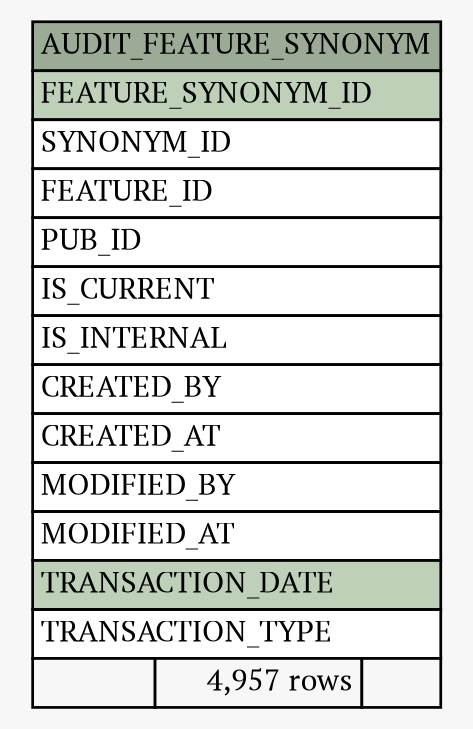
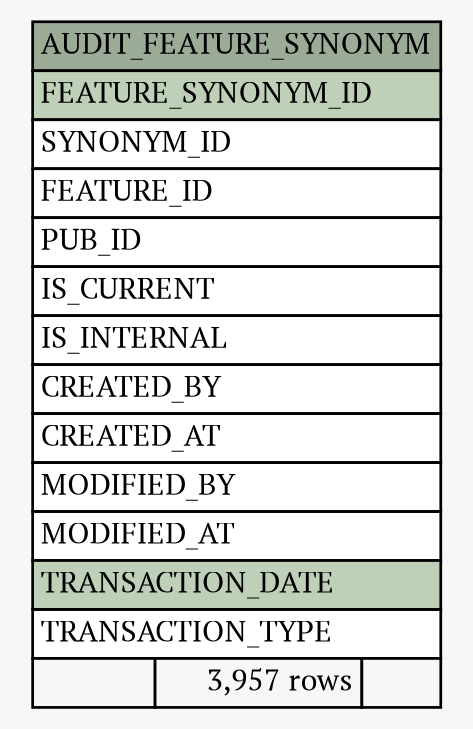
(280, 682) -> (280, 682)
